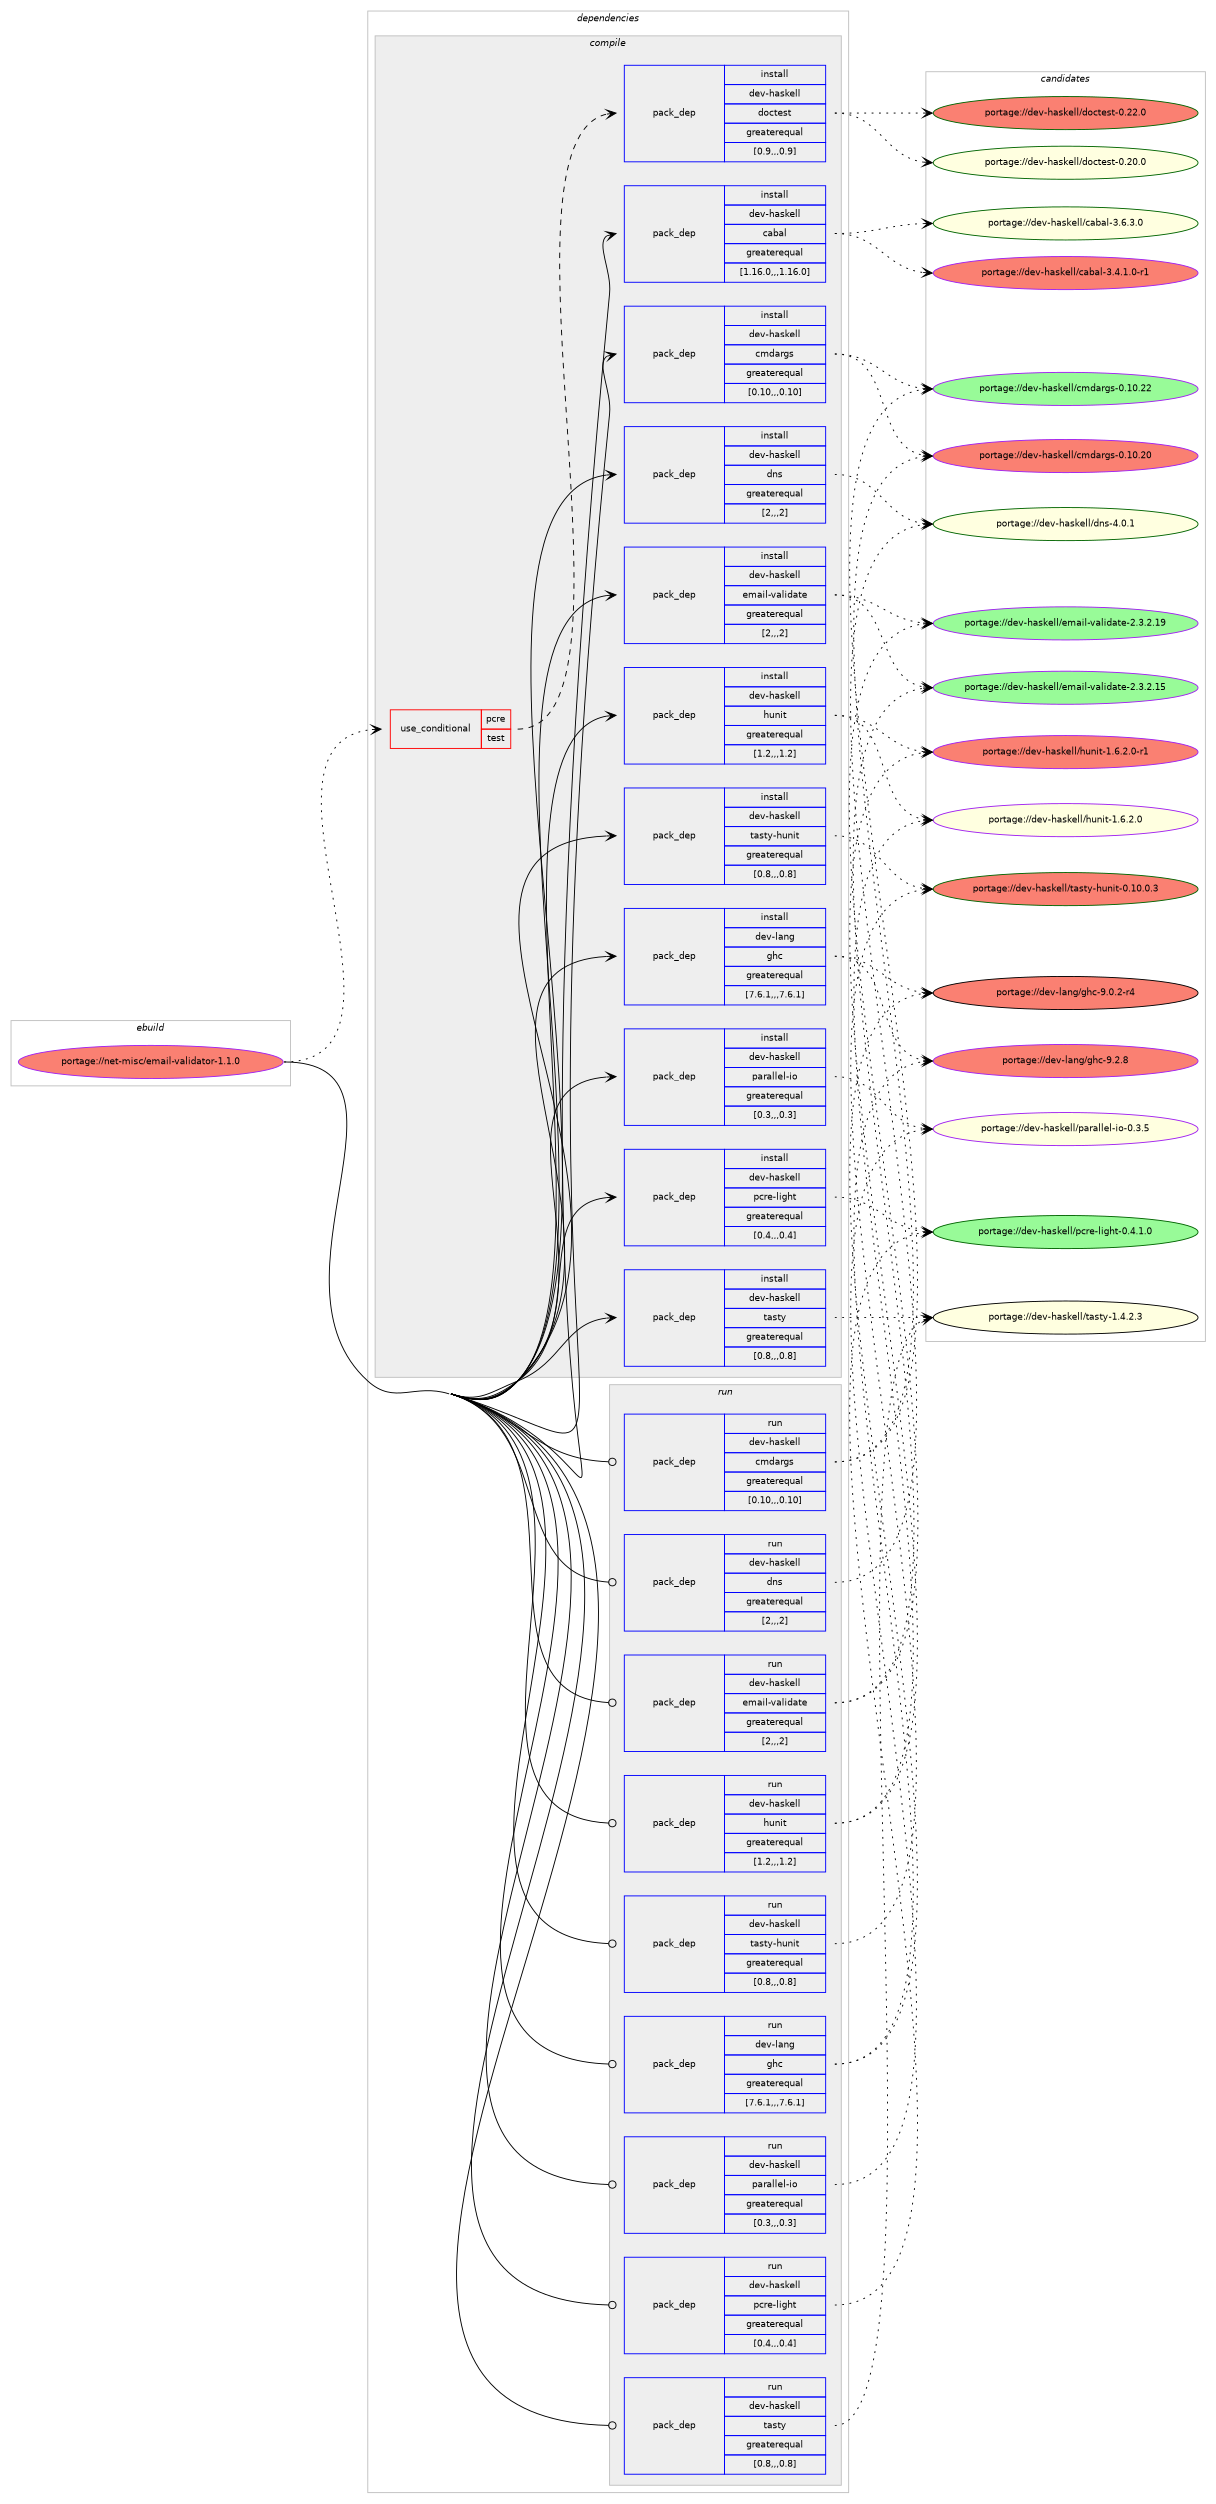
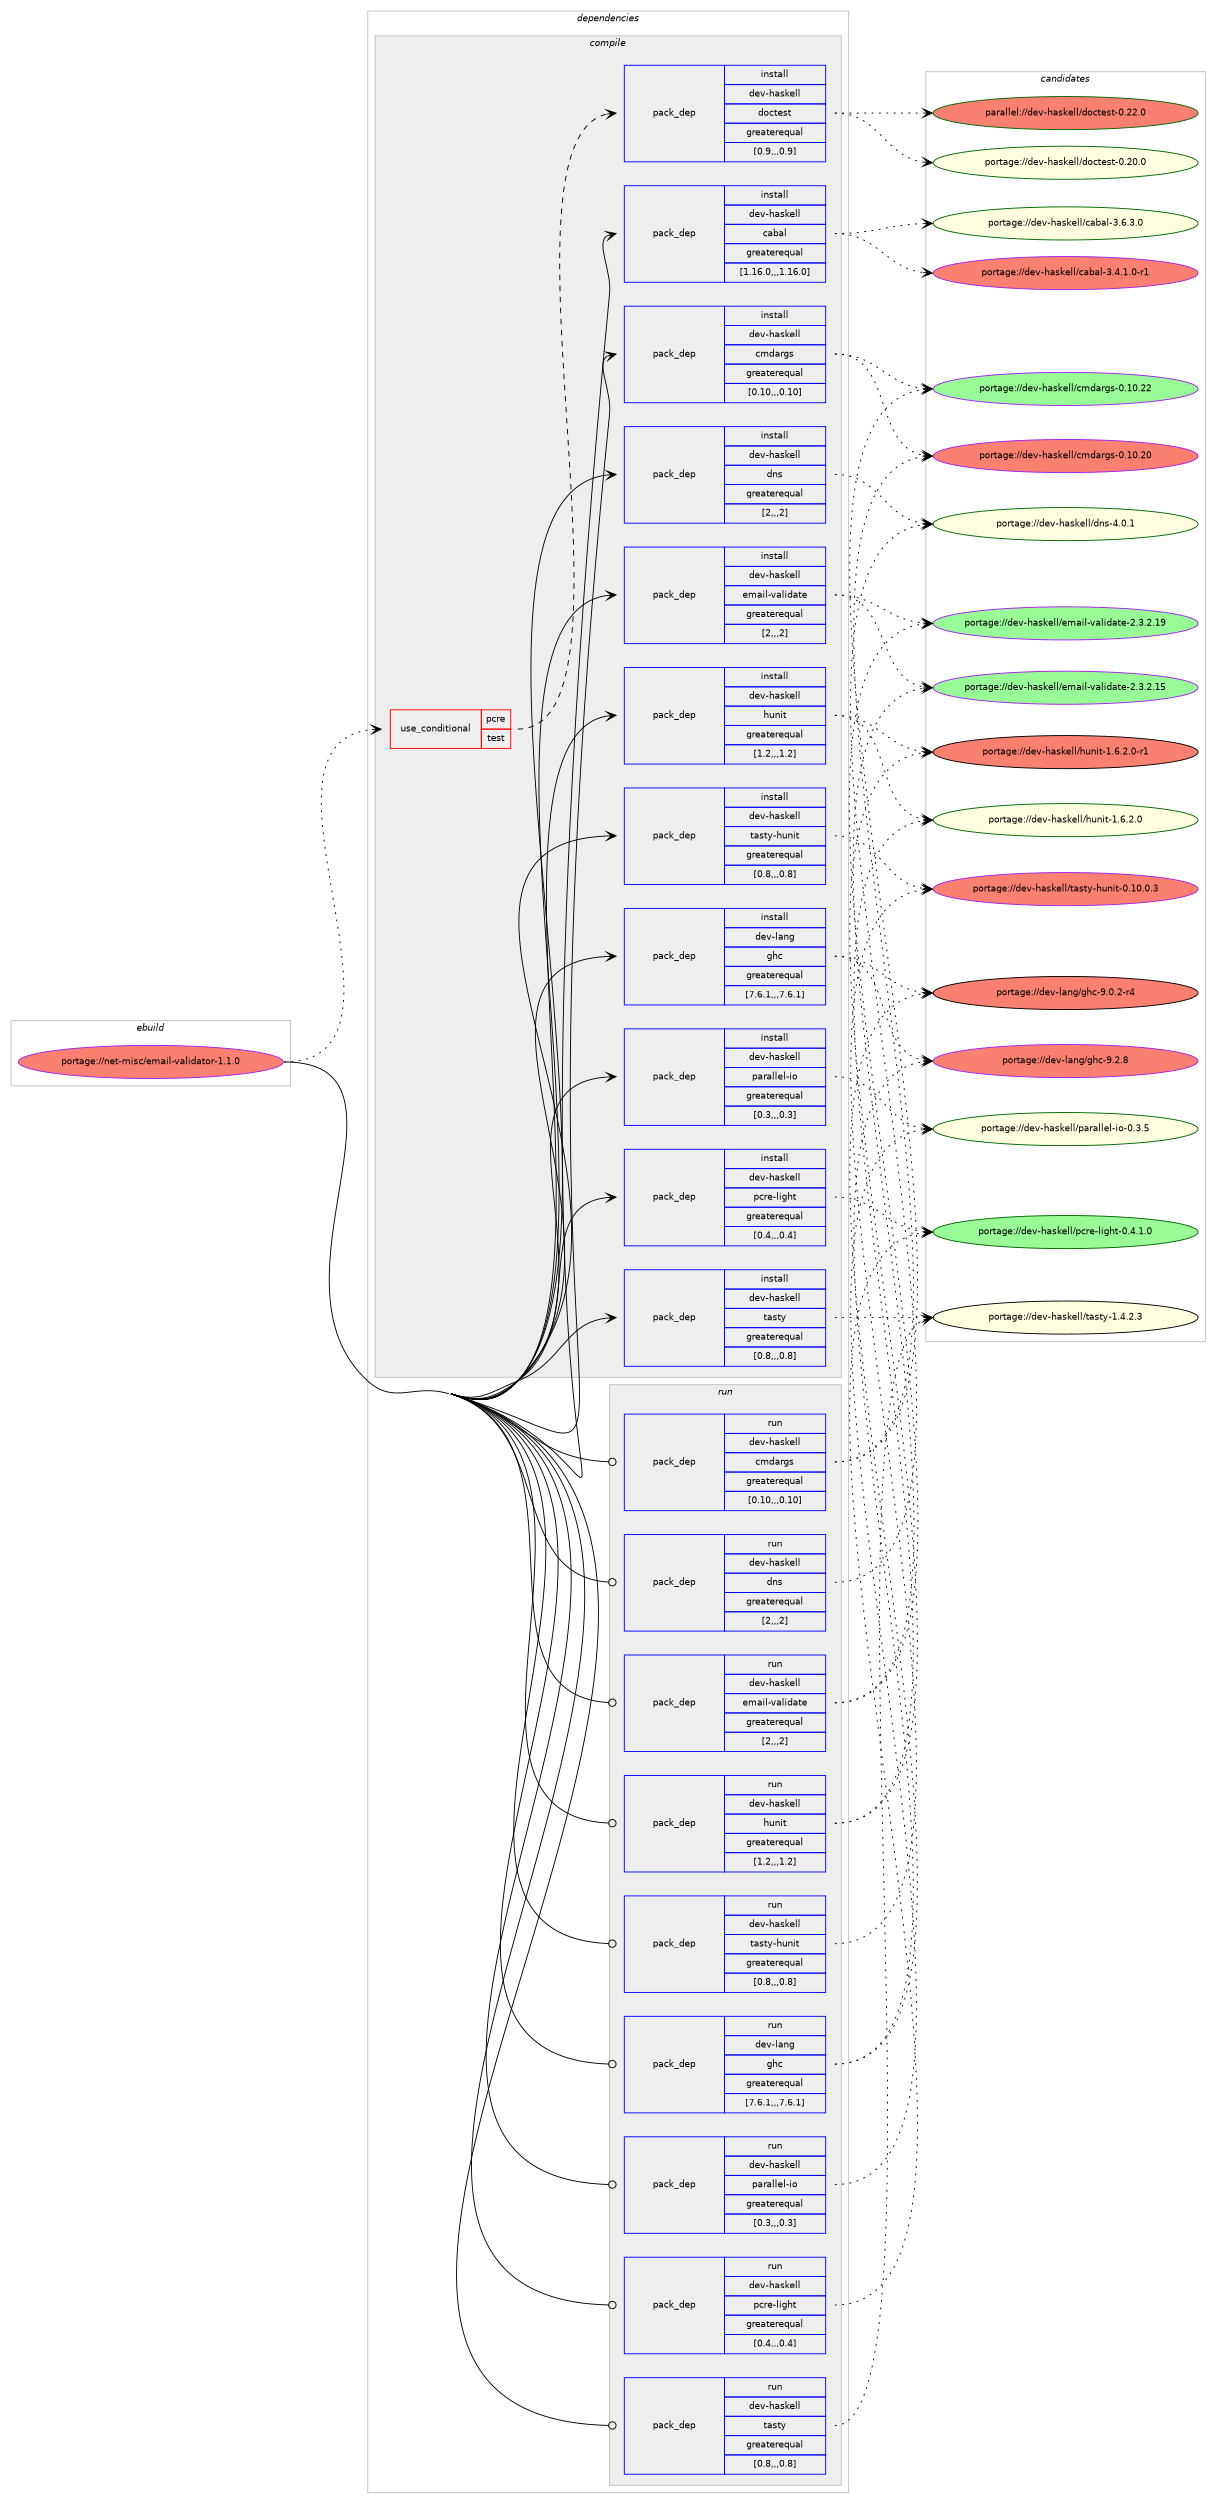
(1066, 113) -> (1066, 113)
(1066, 752) -> (1066, 752)
(1066, 820) -> (1066, 820)
(1066, 889) -> (1066, 889)
(1066, 1129) -> (1066, 1129)
